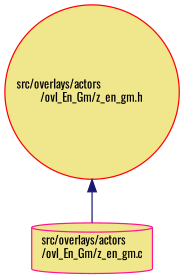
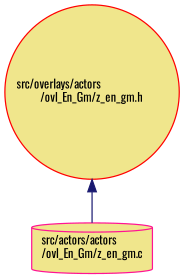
(92, 248) -> (92, 248)
